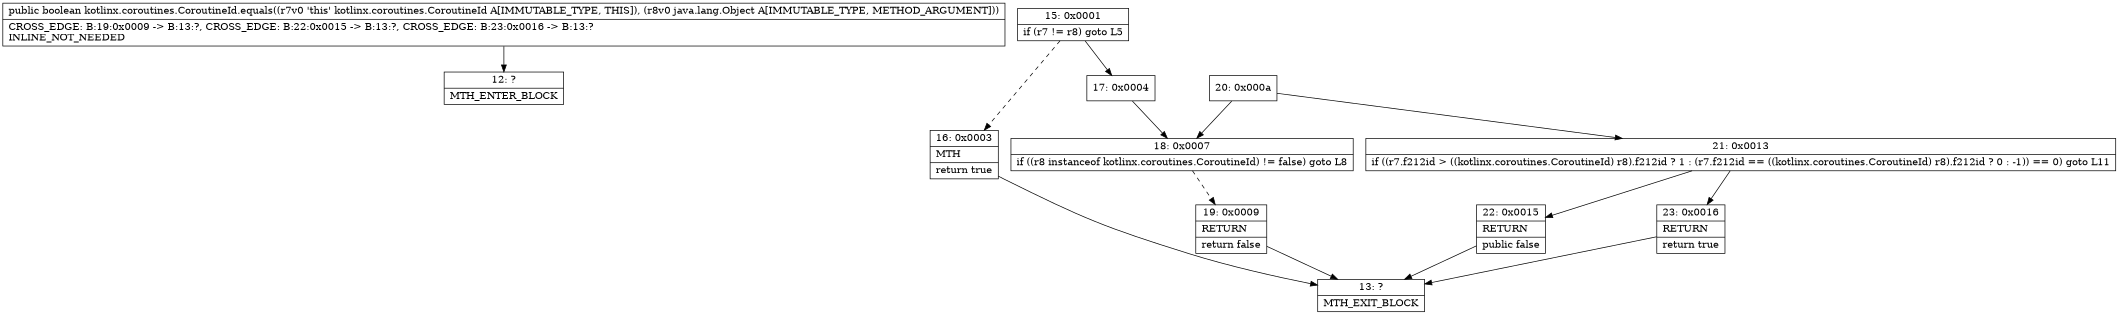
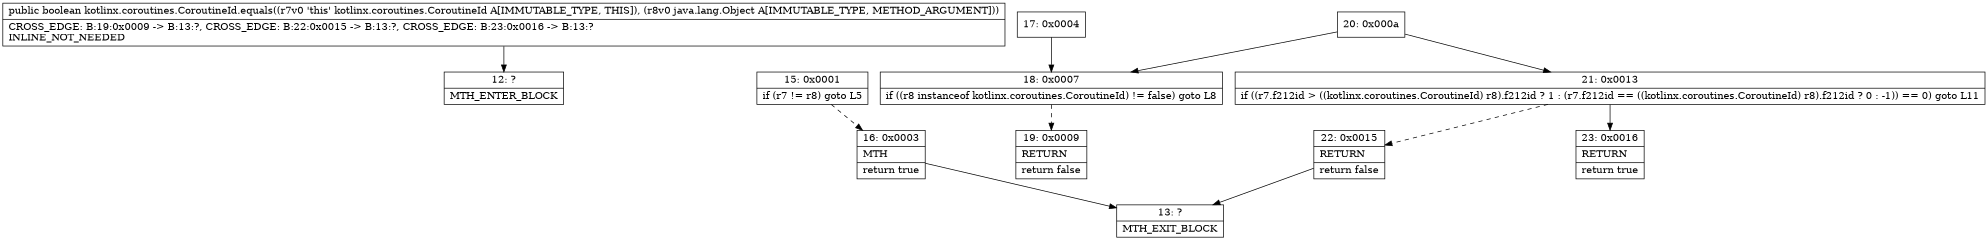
(1096, 55) -> none
(1622, 193) -> (1470, 124)
(1511, 245) -> (1349, 170)
(1544, 260) -> none
(1299, 261) -> none
